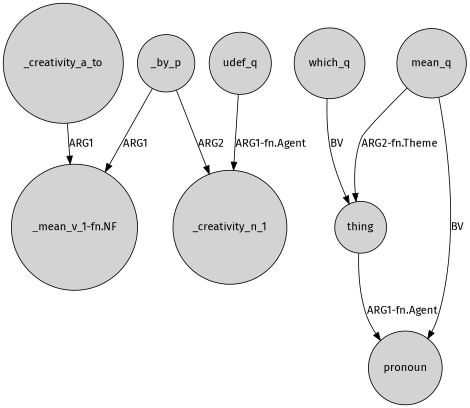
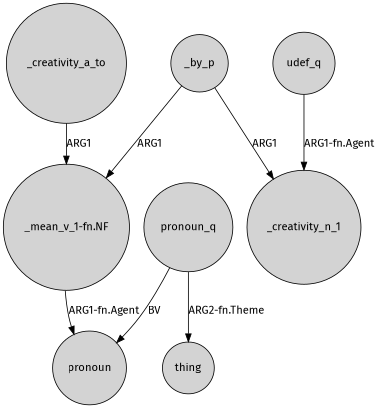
(330, 63) -> none
(432, 63) -> (188, 227)
(211, 144) -> (265, 144)
(361, 295) -> (67, 309)
